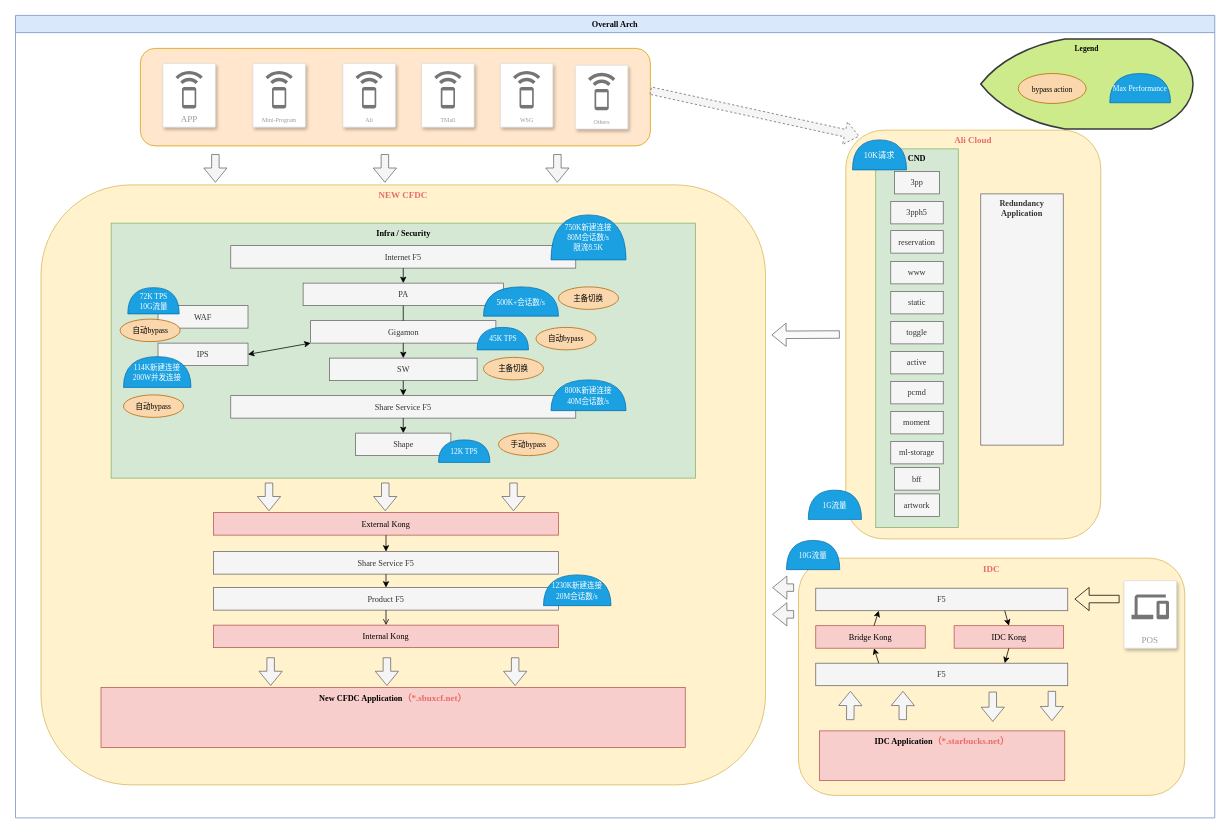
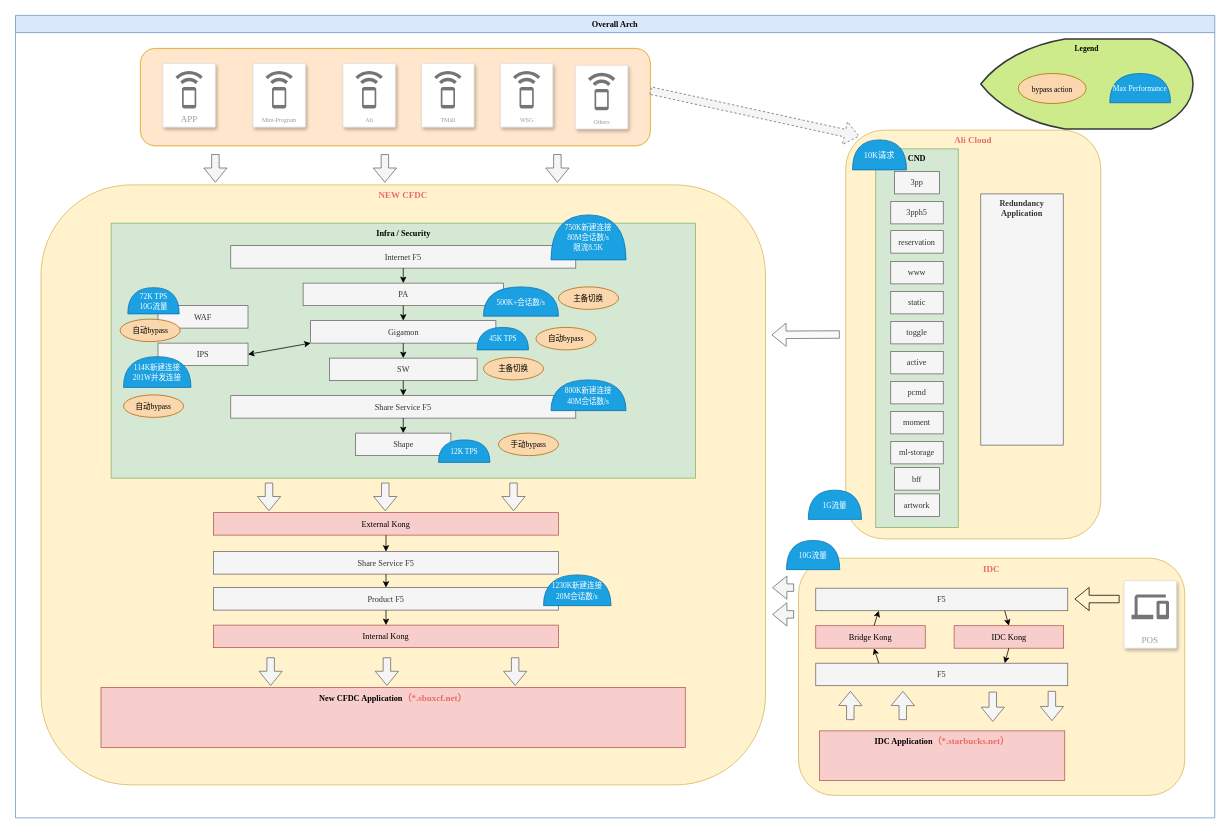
(403, 316) -> (403, 314)
(157, 372) -> (157, 372)
(386, 620) -> (386, 618)
